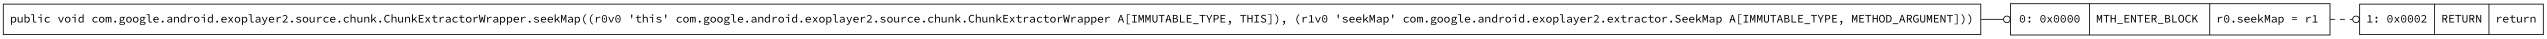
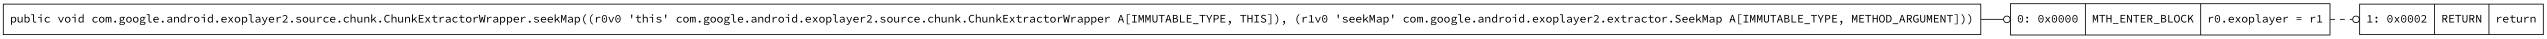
(2267, 19) -> (2265, 19)
